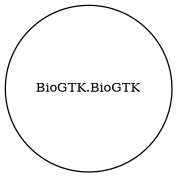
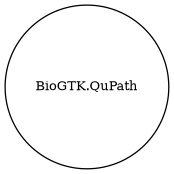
(89, 89) -> (87, 87)
